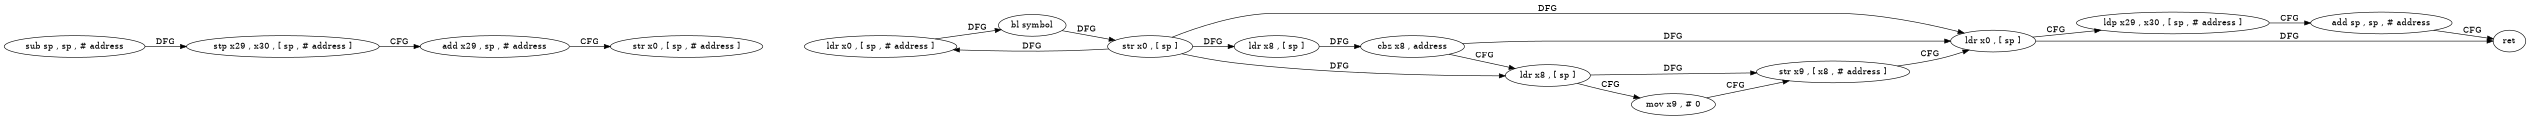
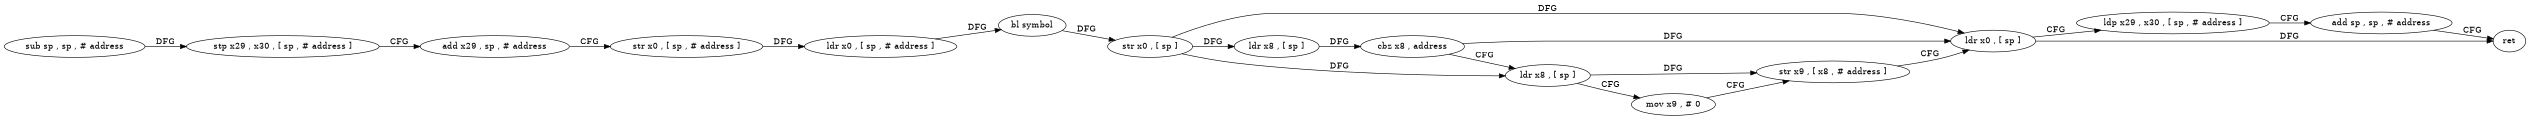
(1034, 51) -> (781, 47)
